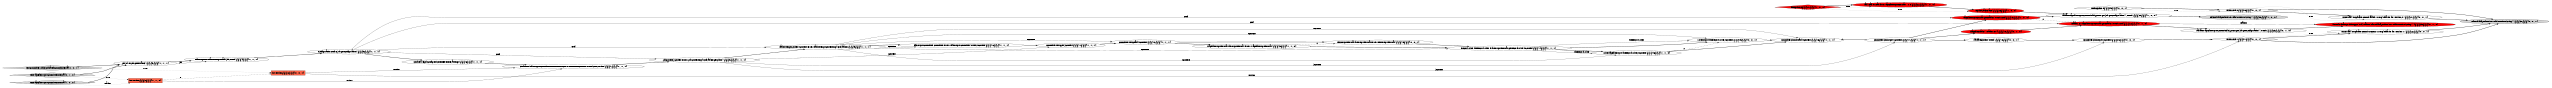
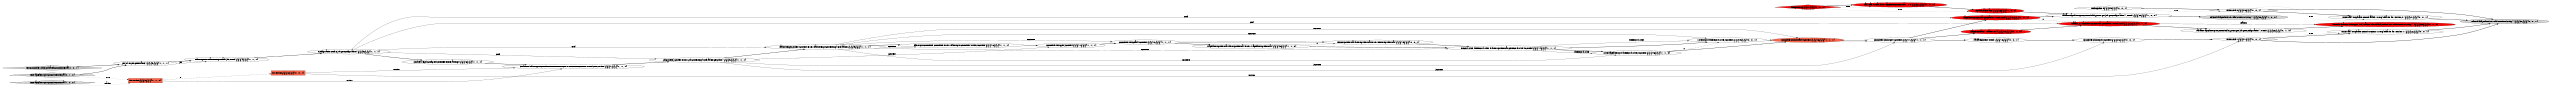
(1855, 39) -> (1853, 41)
(1808, 40) -> (1808, 40)
(178, 71) -> none
(105, 77) -> none
